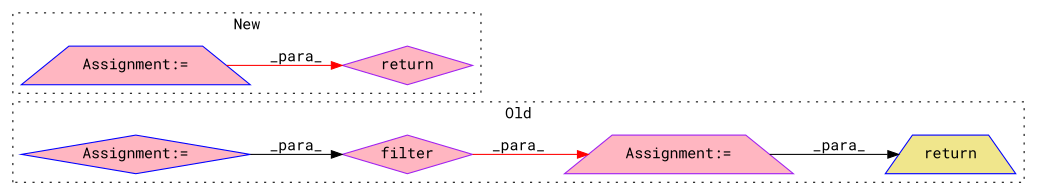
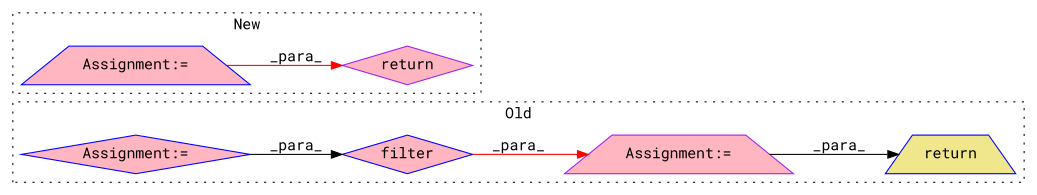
(407, 154) -> (407, 154)
